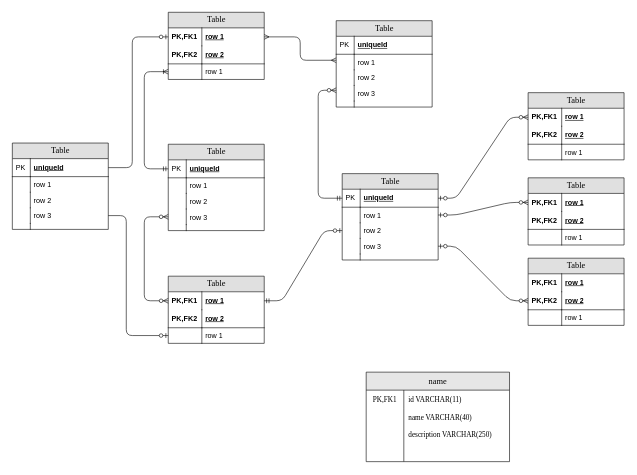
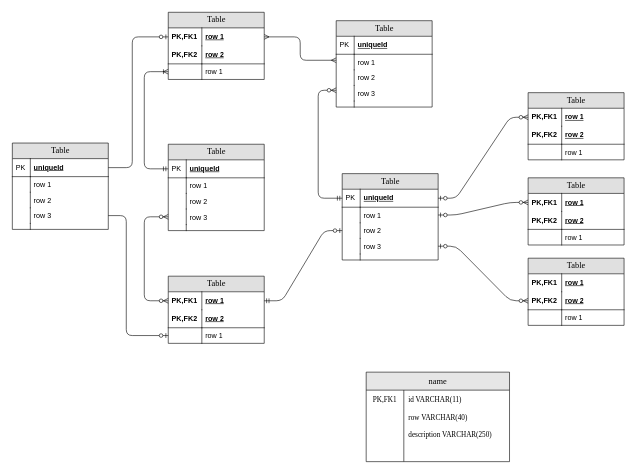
(440, 418) -> (438, 418)
